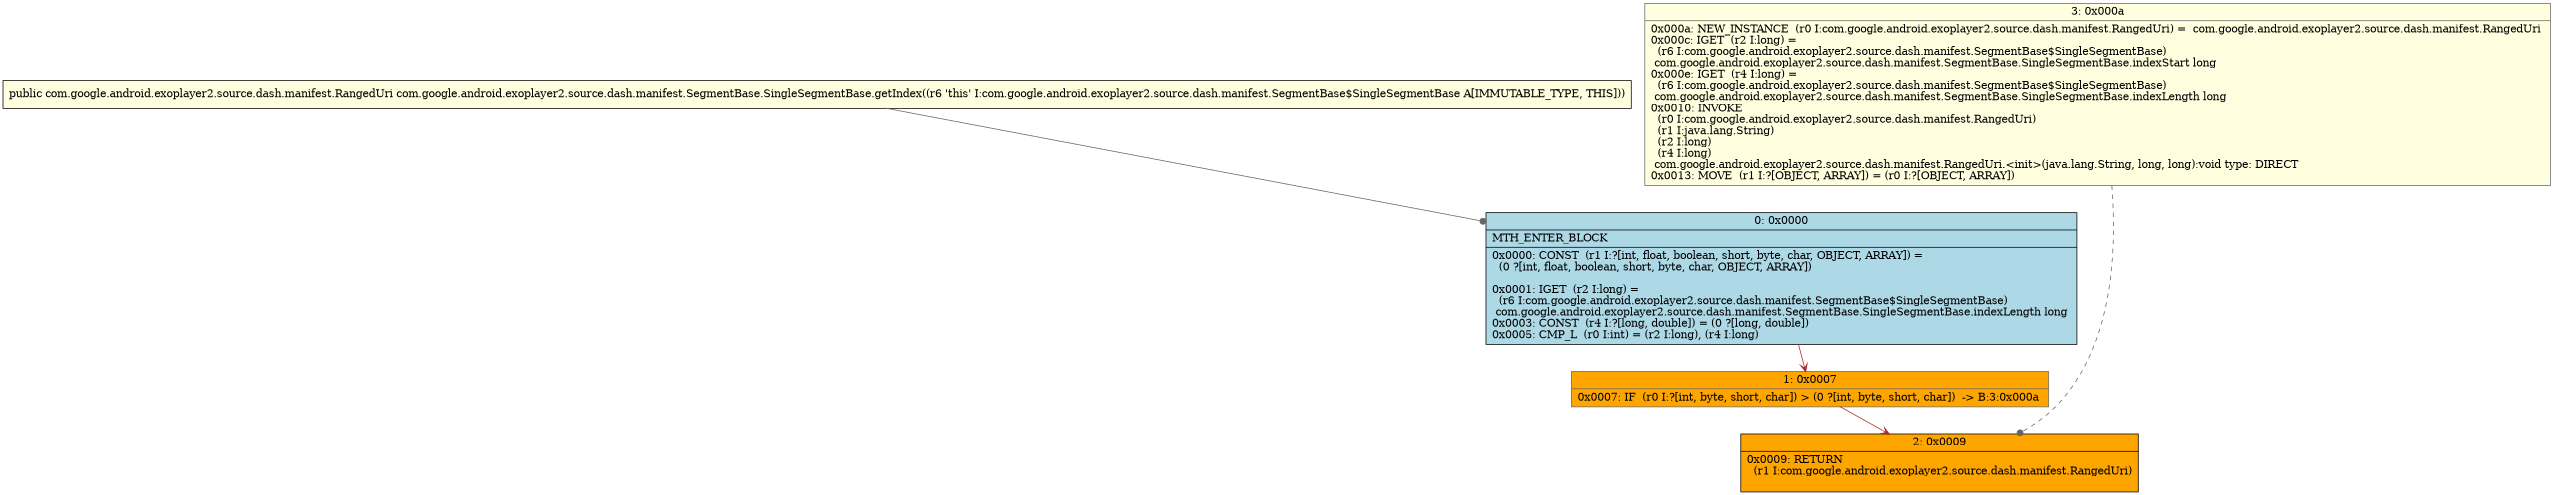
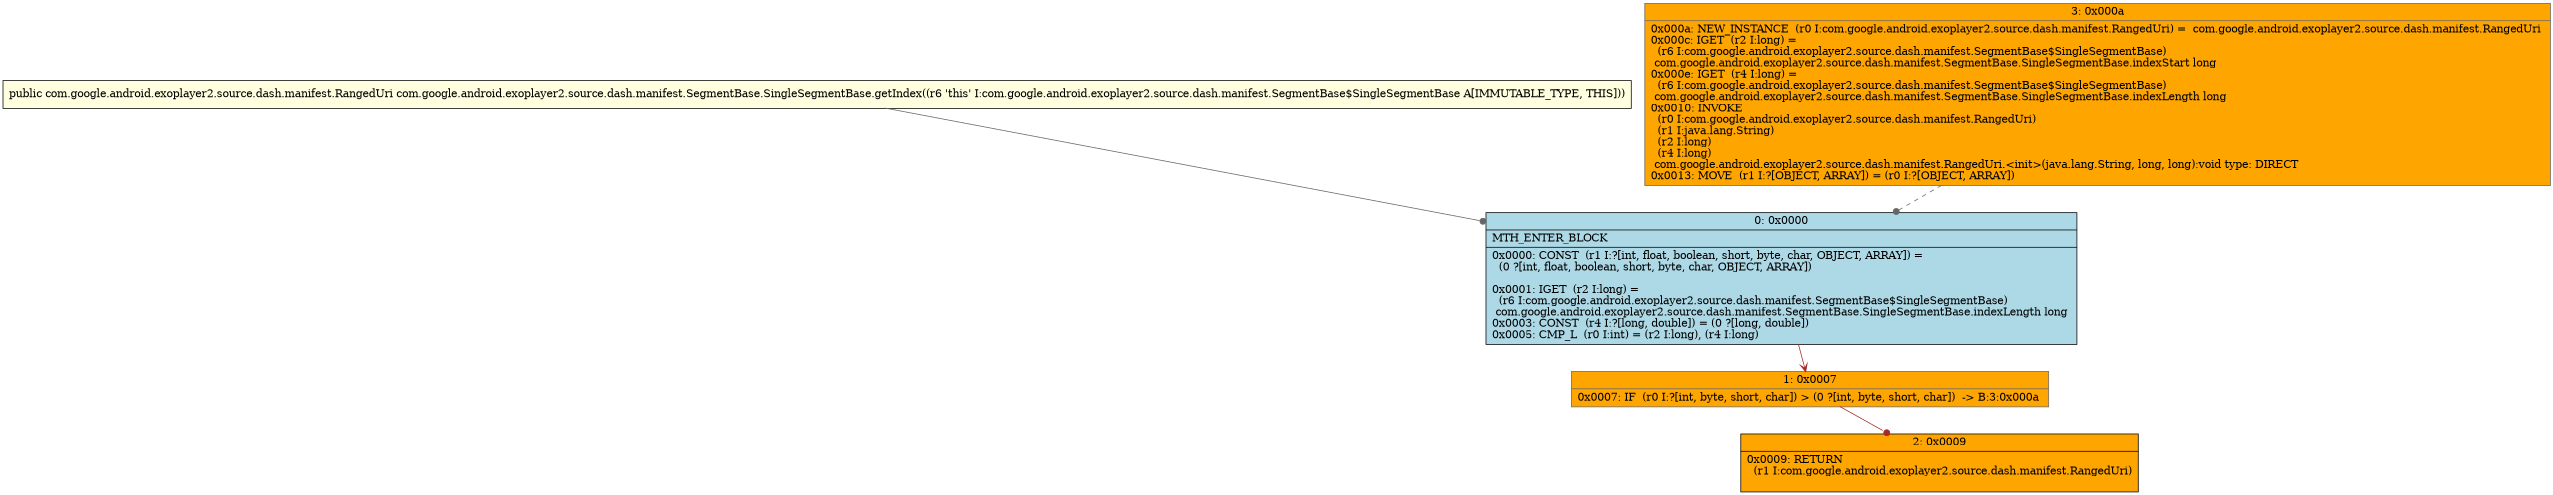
(2098, 94) -> (2098, 94)
(2101, 322) -> (1920, 198)
(1861, 418) -> (1861, 418)
